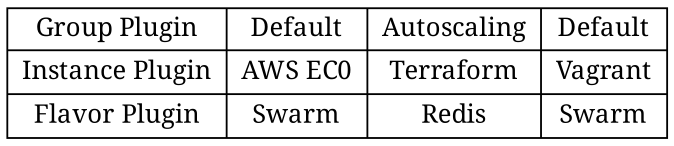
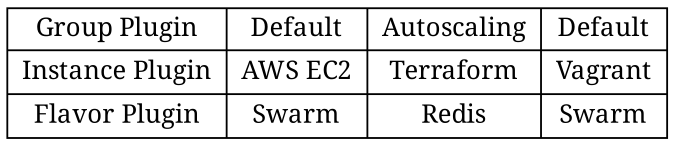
(297, 71) -> (297, 71)
